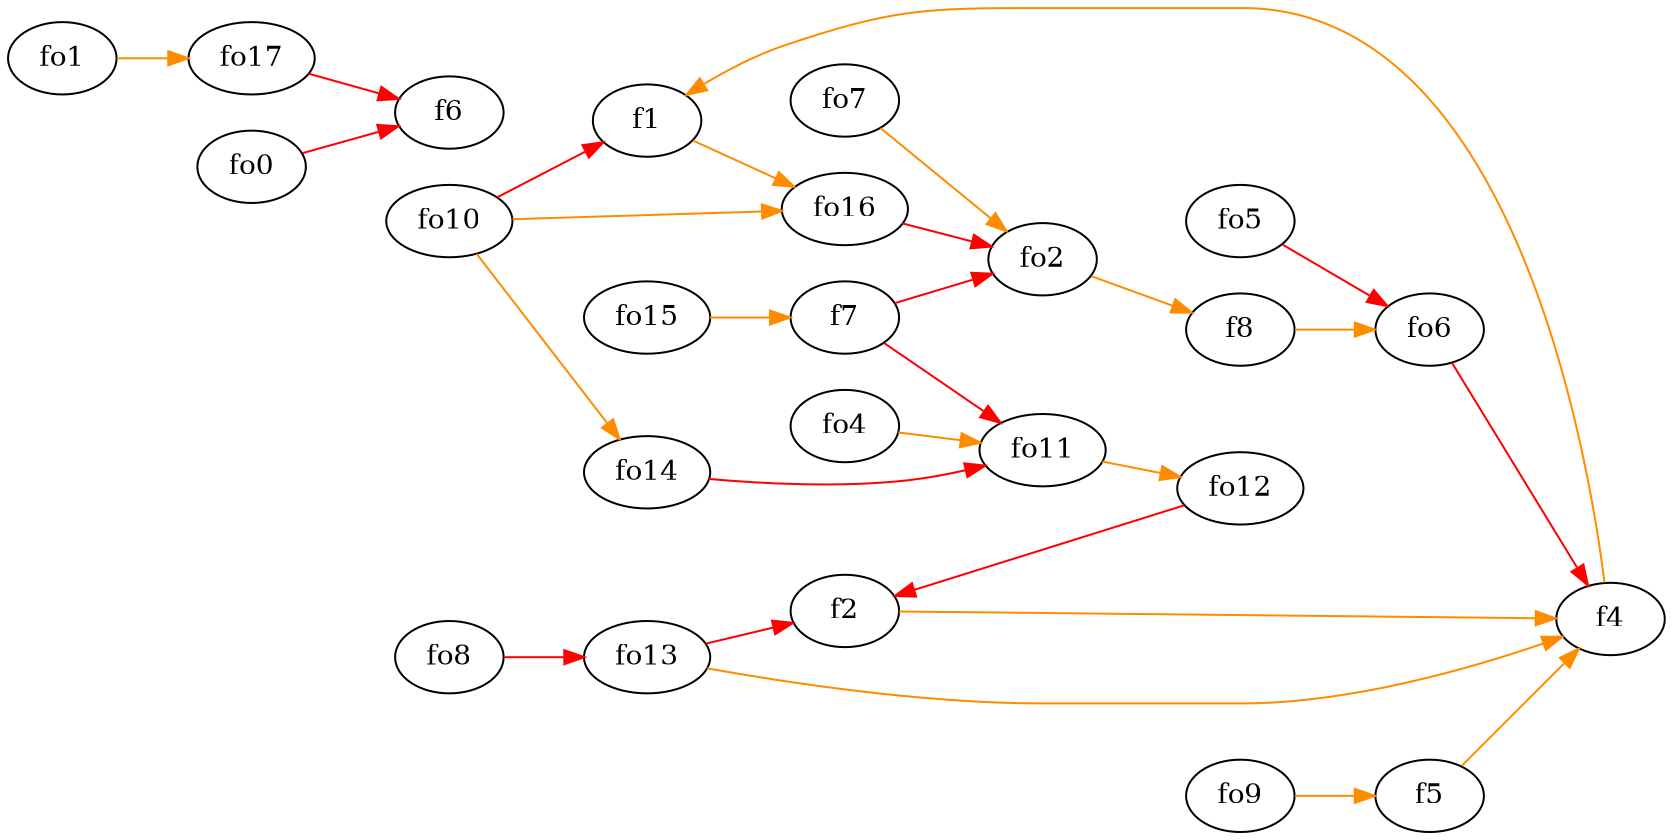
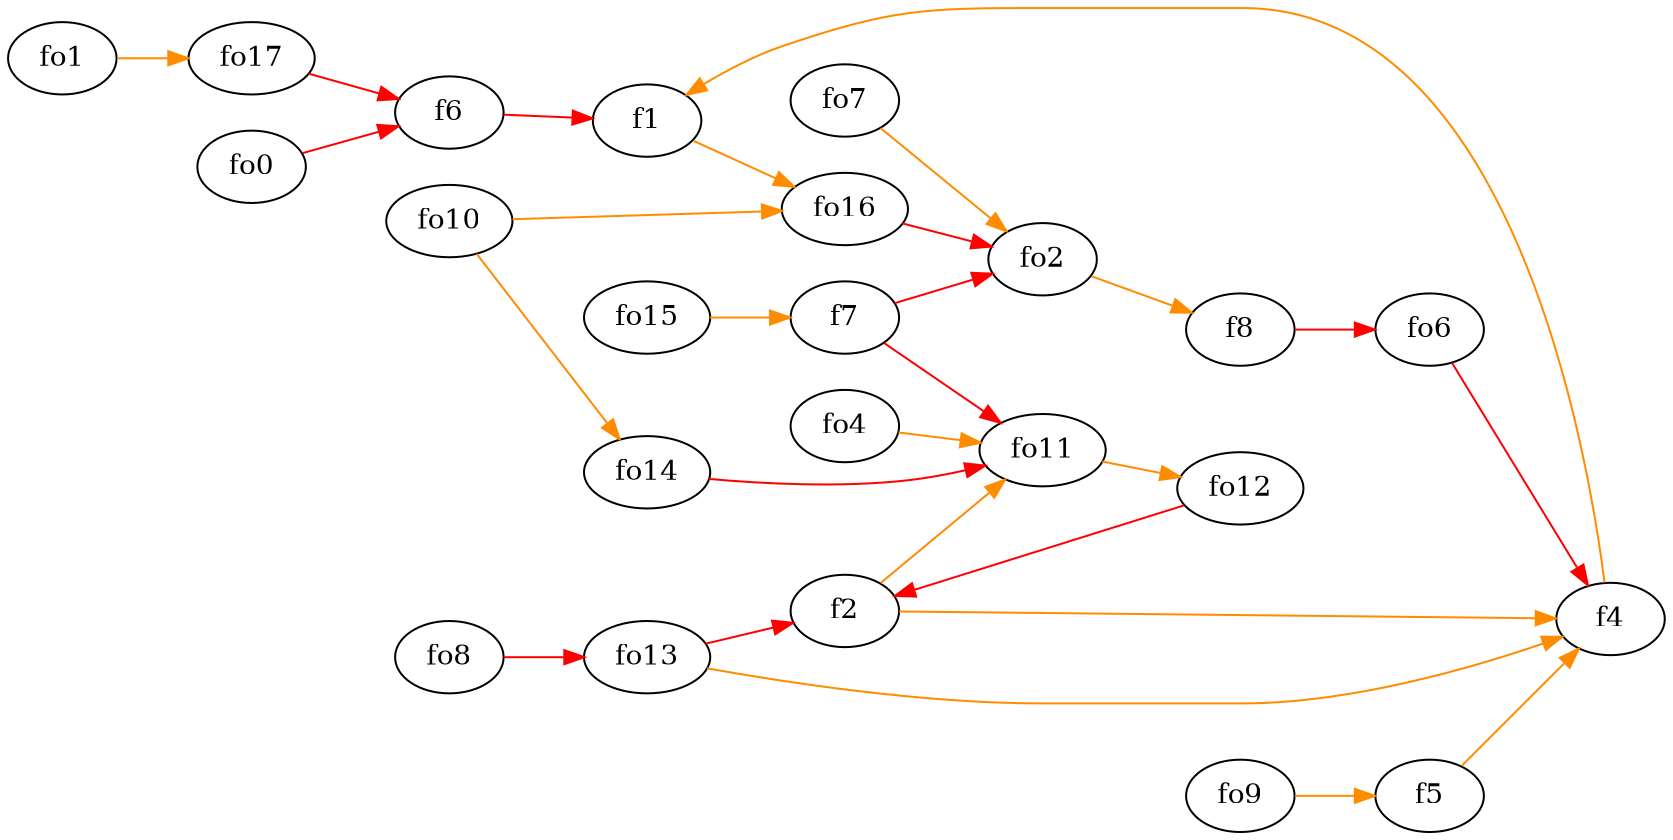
(541, 175) -> (538, 116)
(1240, 221) -> none
(1325, 330) -> (1325, 330)
none -> (935, 538)
